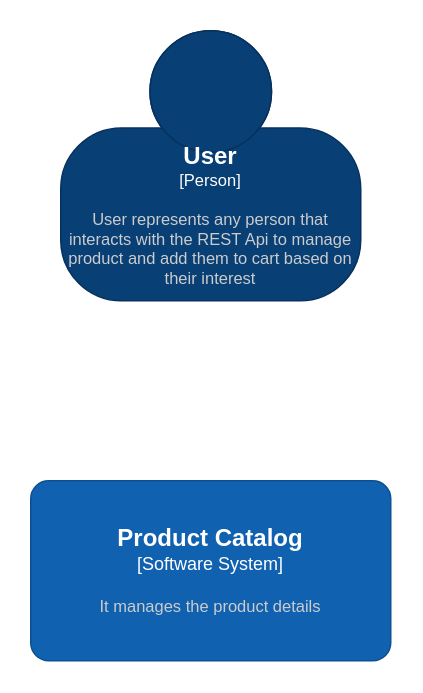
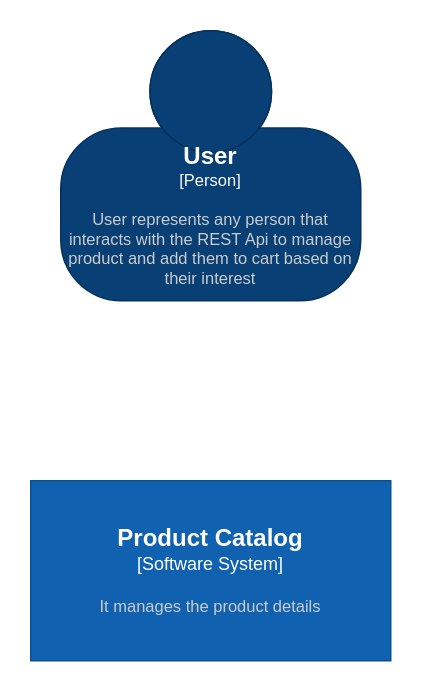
(211, 571) -> (211, 571)
